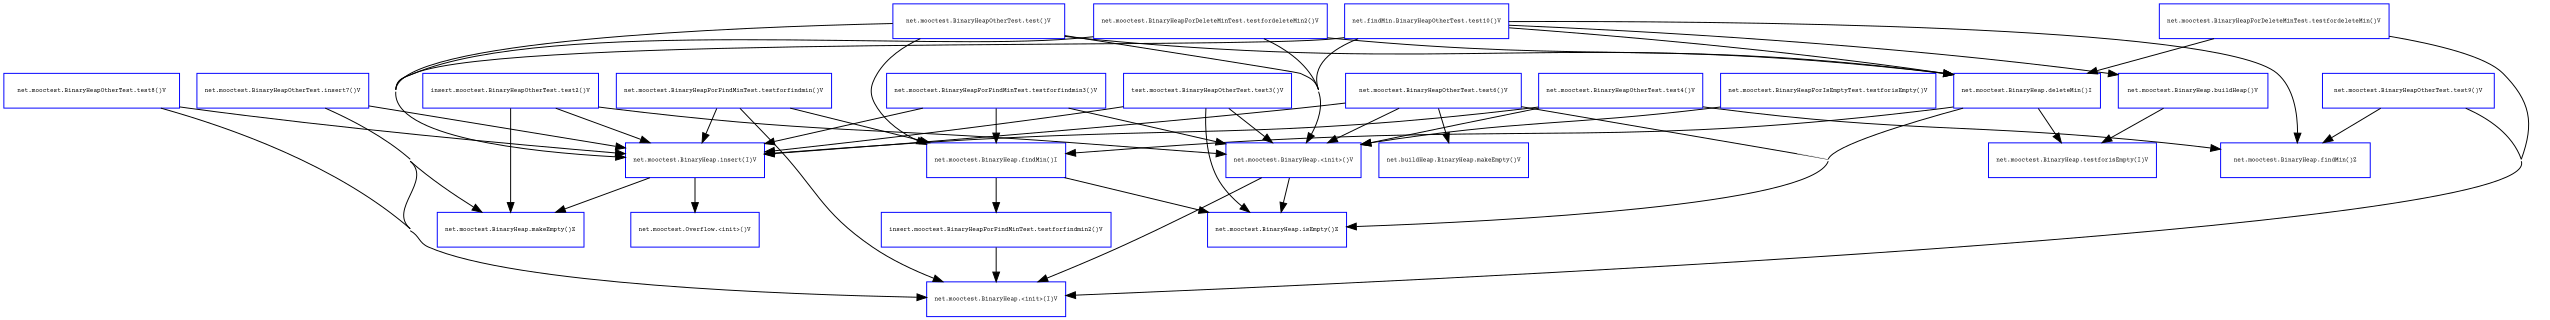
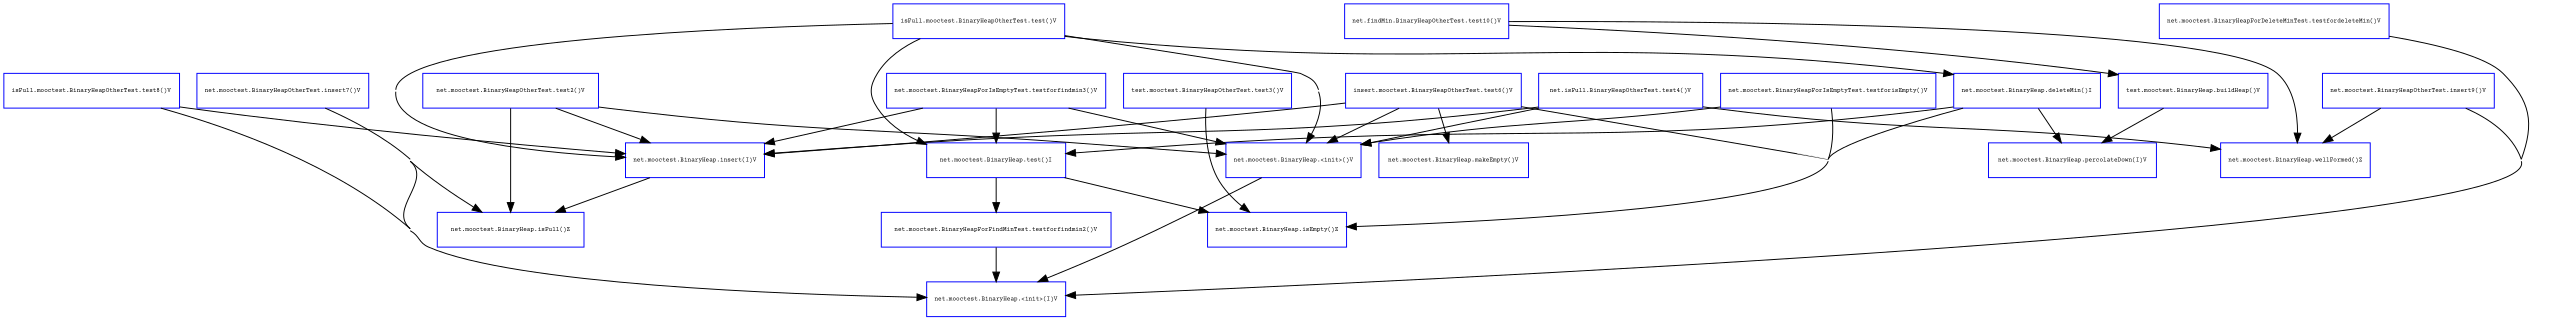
(979, 21) -> (979, 21)
(1210, 21) -> none
(841, 46) -> none
(1727, 47) -> none
(2156, 55) -> none
(1325, 60) -> none
(92, 91) -> (92, 91)
(511, 91) -> (511, 91)
(724, 91) -> none
(996, 91) -> (996, 91)
(1433, 91) -> (1433, 91)
(1621, 91) -> (1621, 91)
(2193, 91) -> (2193, 91)
(2408, 91) -> (2408, 91)
(1247, 123) -> none
(492, 126) -> none
(958, 129) -> none
(996, 160) -> (996, 160)
(1454, 160) -> (1454, 160)
(2072, 160) -> (2072, 160)
(2295, 160) -> (2295, 160)
(1286, 190) -> (1833, 134)
(511, 230) -> (511, 230)
(695, 230) -> none
(996, 230) -> (996, 230)
